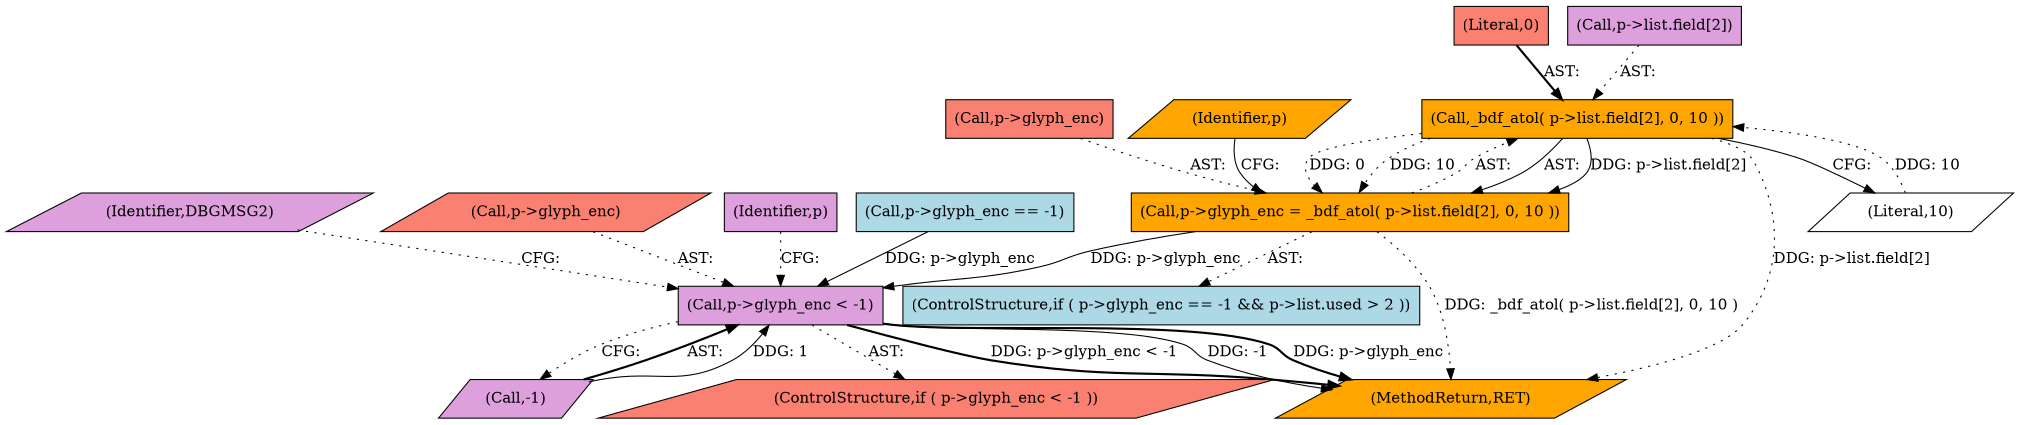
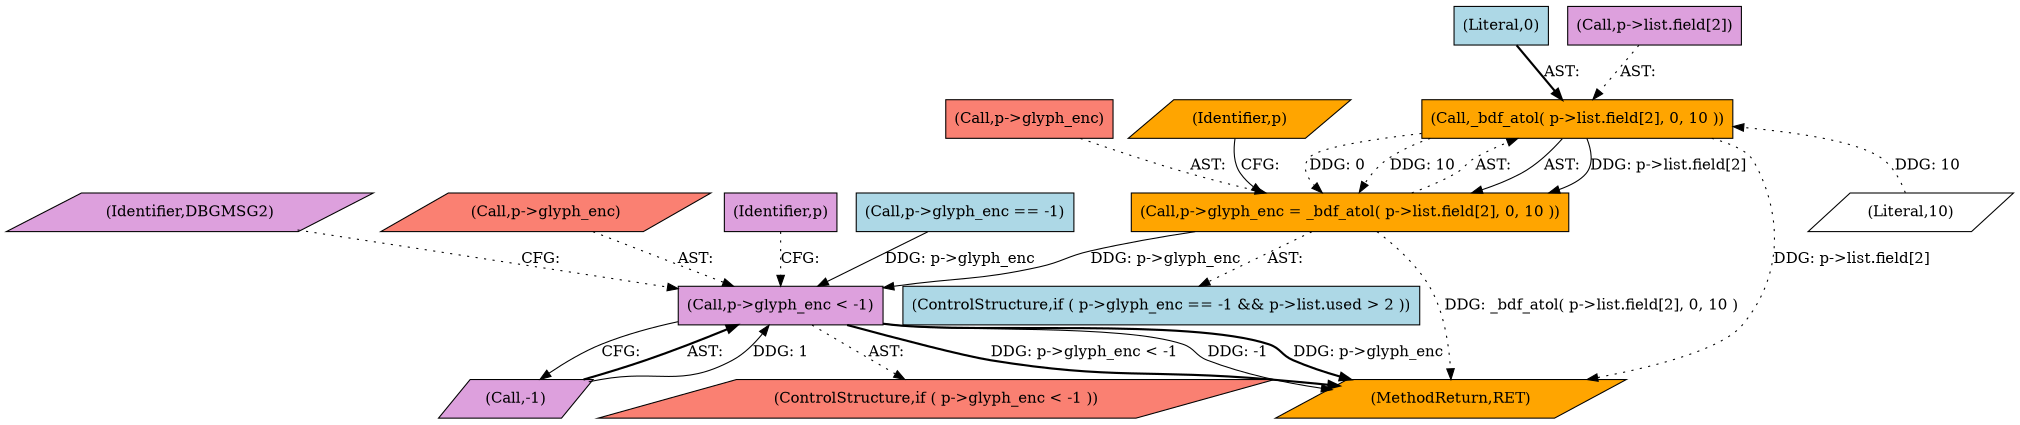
(1501, 26) -> (1501, 26)
(1794, 157) -> none
(611, 341) -> (611, 341)
